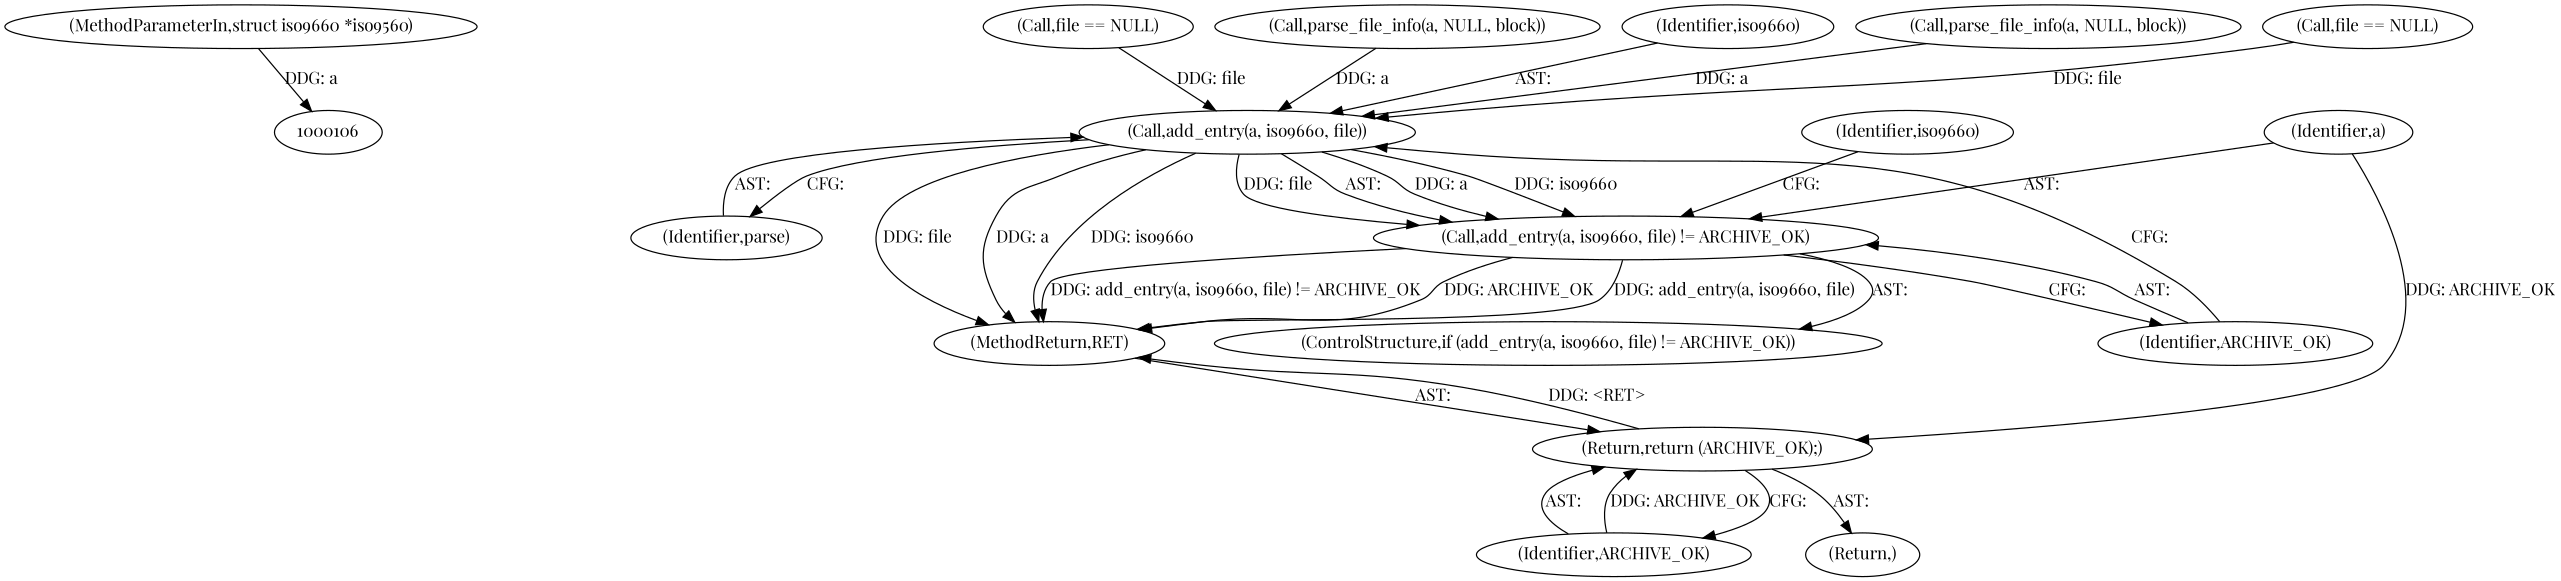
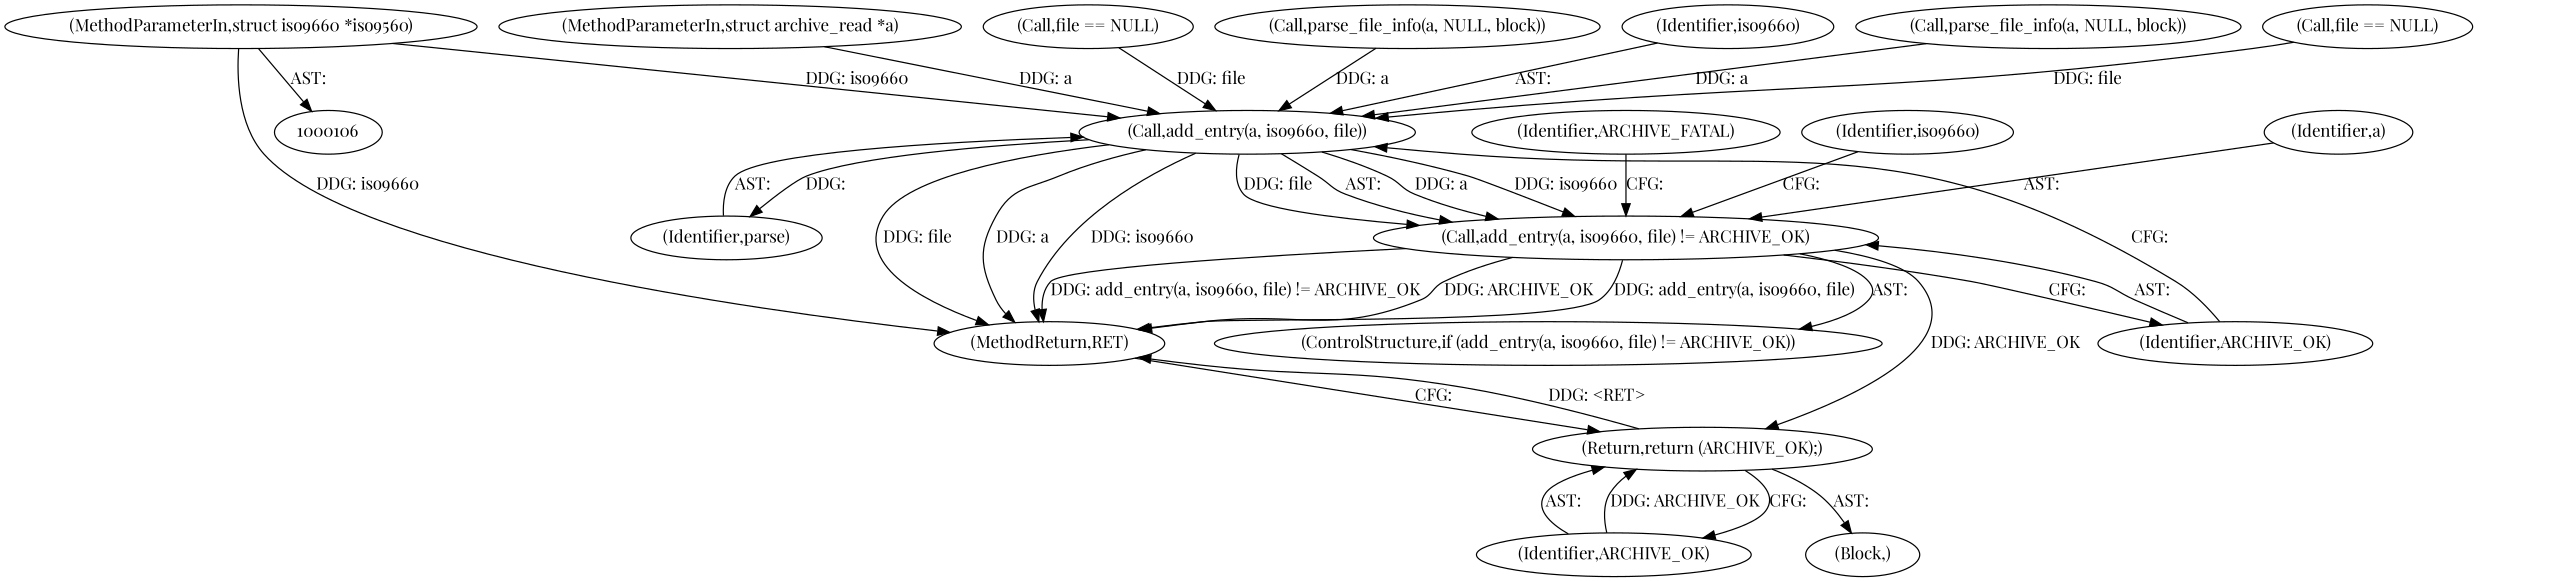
none -> (730, 27)
(311, 80) -> (311, 80)
none -> (750, 80)
none -> (1626, 132)
(828, 185) -> (828, 185)
none -> (535, 265)
(1436, 396) -> (1436, 396)
(2242, 404) -> (1918, 346)
(1863, 555) -> (1863, 555)
